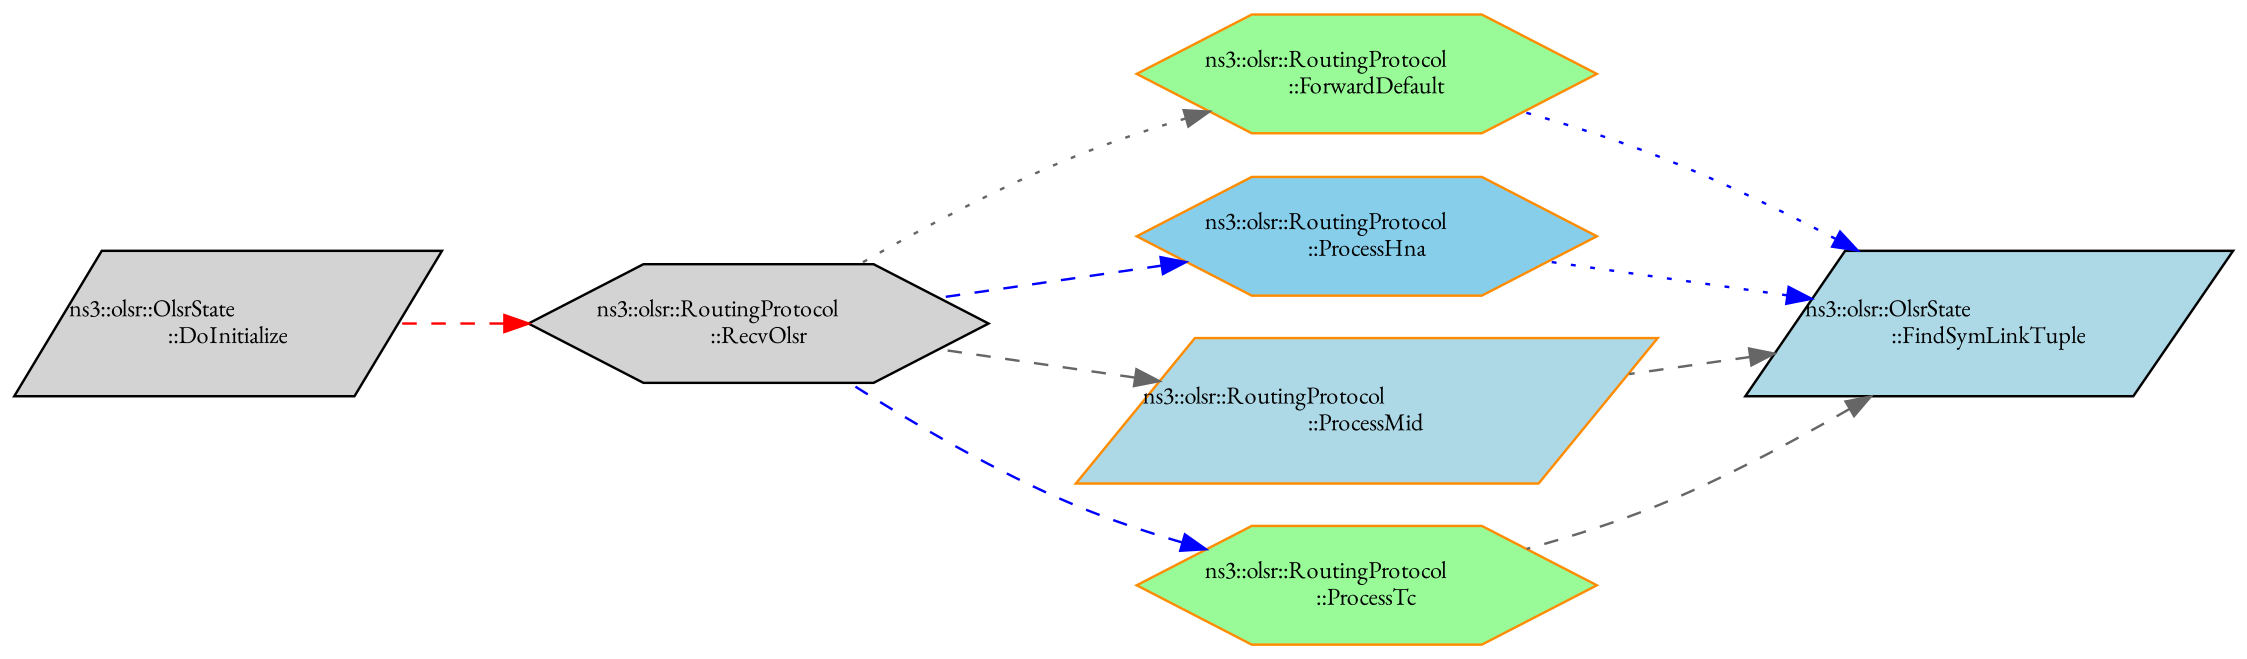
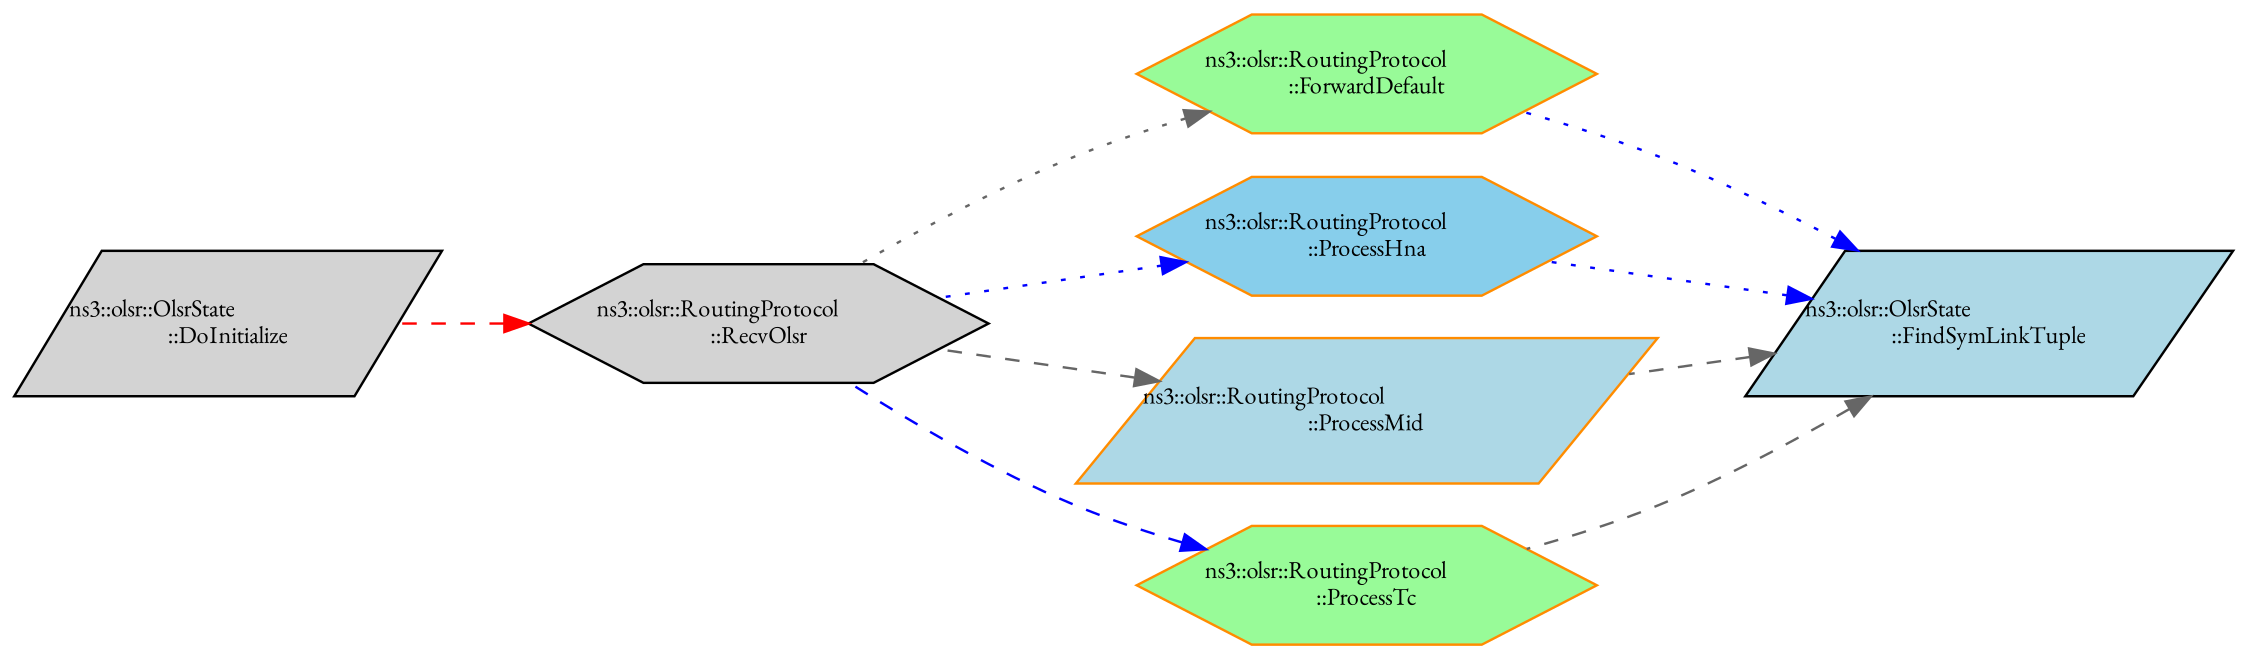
(1050, 282) -> (1050, 282)
